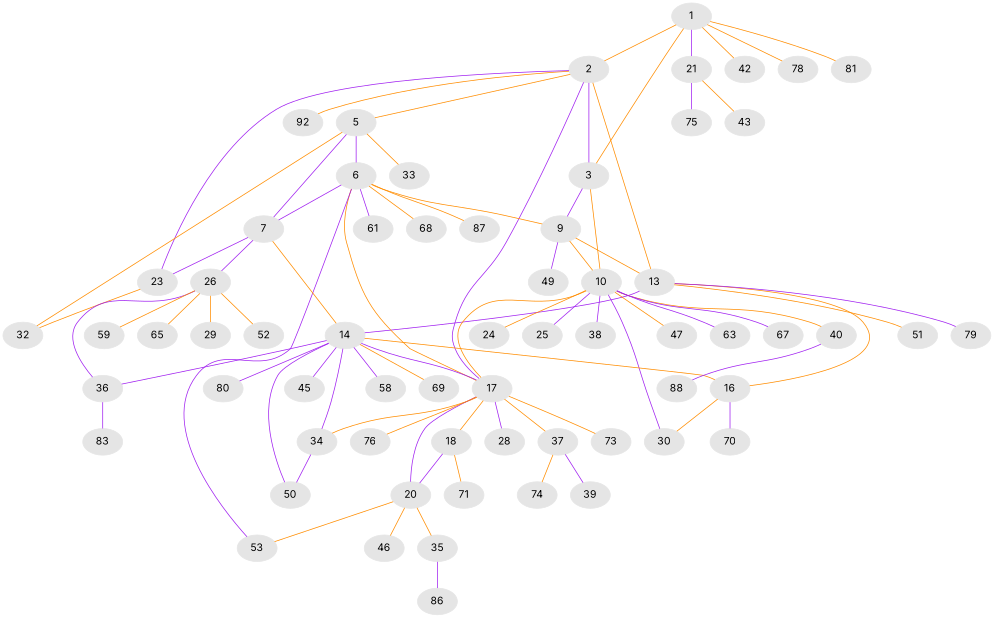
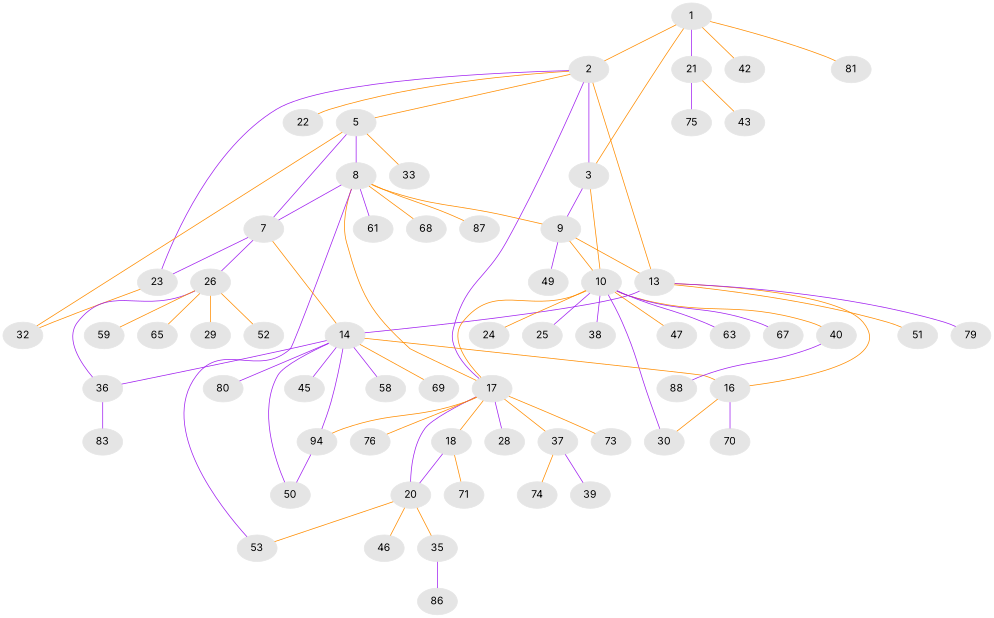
(798, 69) -> none
(303, 123) -> (303, 123)
(356, 176) -> (356, 176)
(419, 361) -> none
(317, 442) -> (317, 442)
